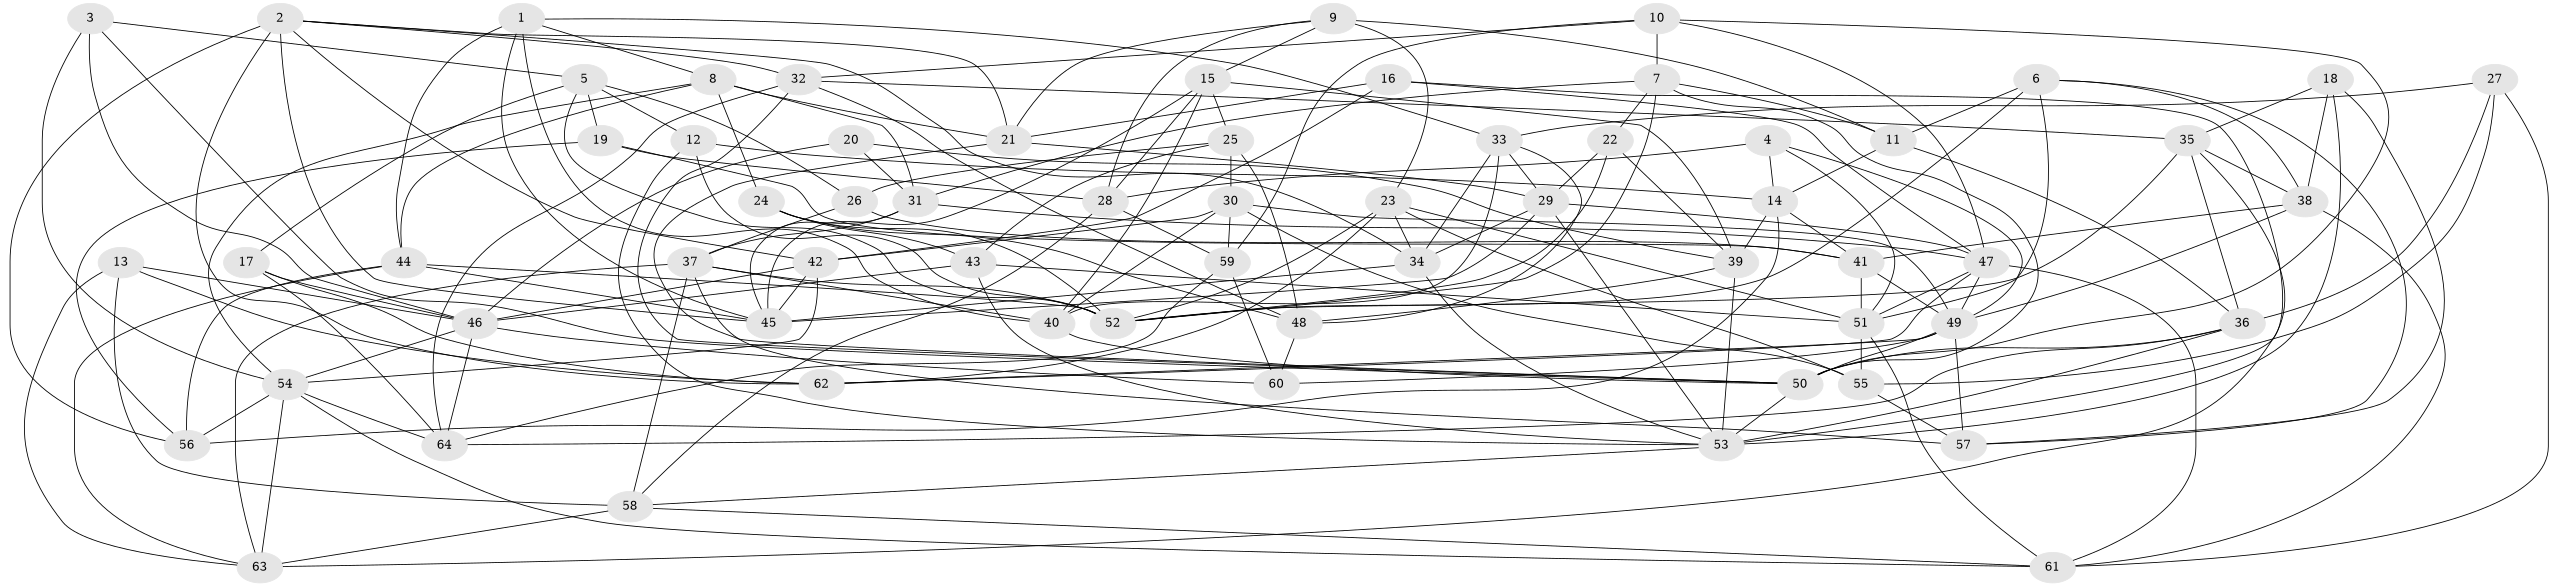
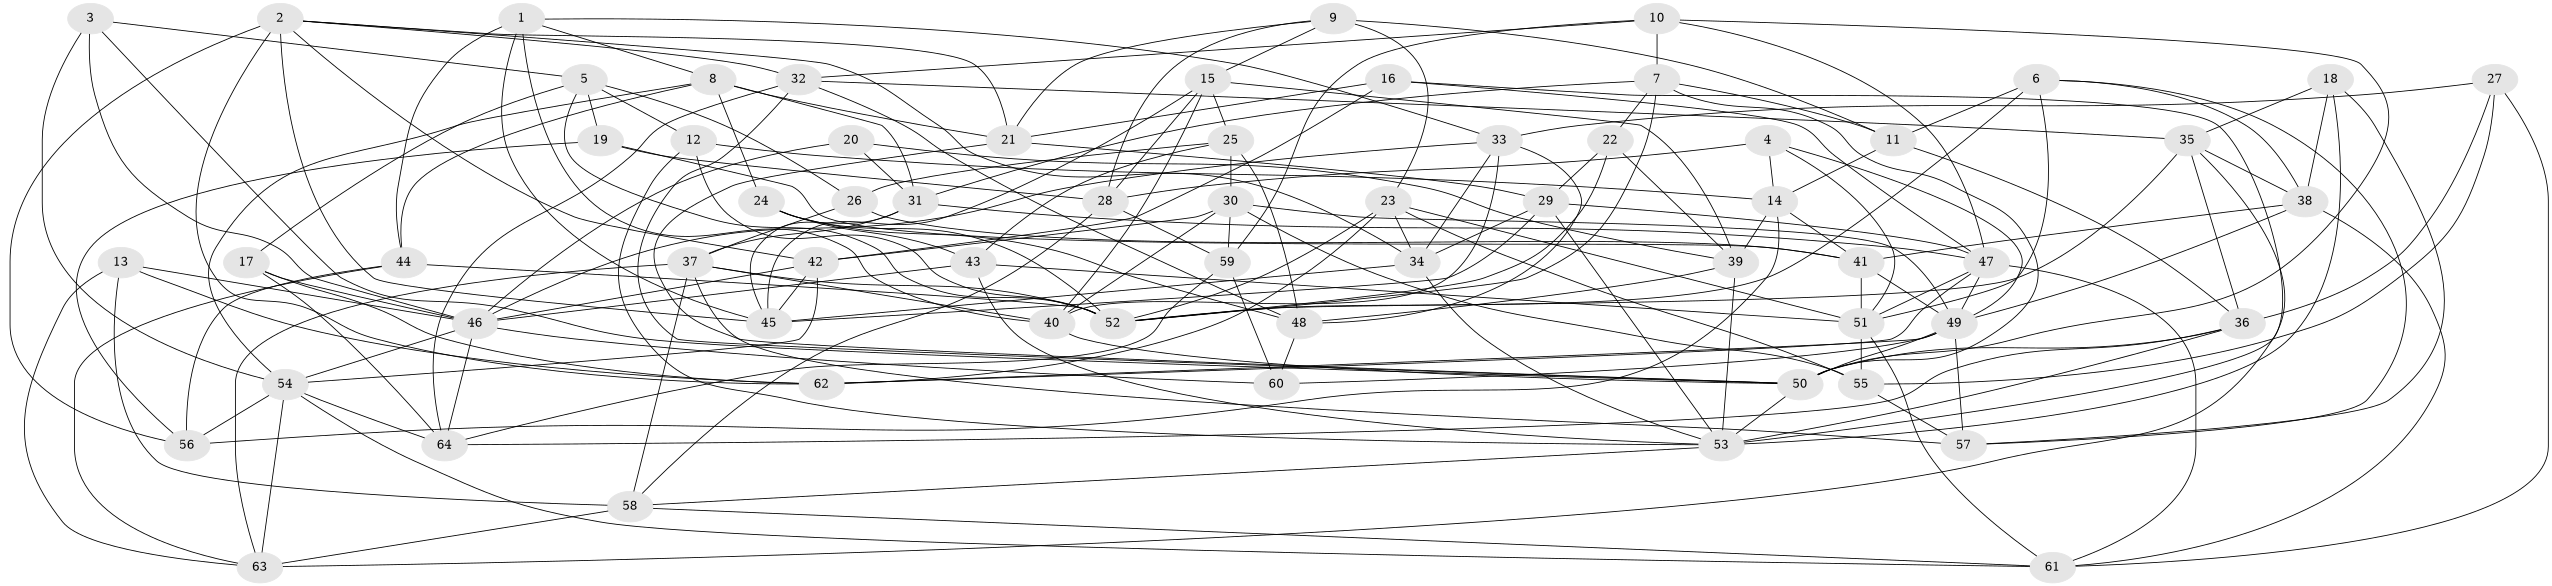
(1523, 171) -> (1004, 204)
(587, 293) -> none
